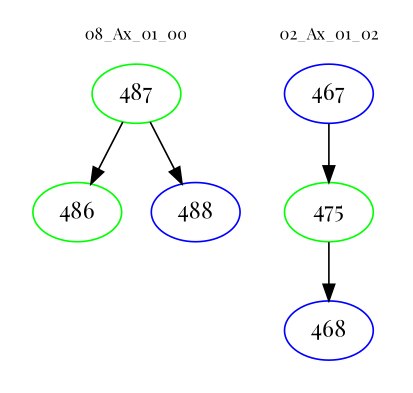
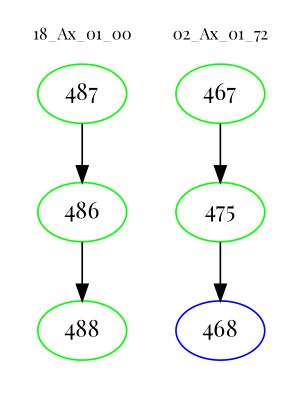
(136, 35) -> (83, 35)
(330, 35) -> (220, 35)
(329, 94) -> (220, 94)
(162, 146) -> (82, 263)
(196, 212) -> (82, 331)
